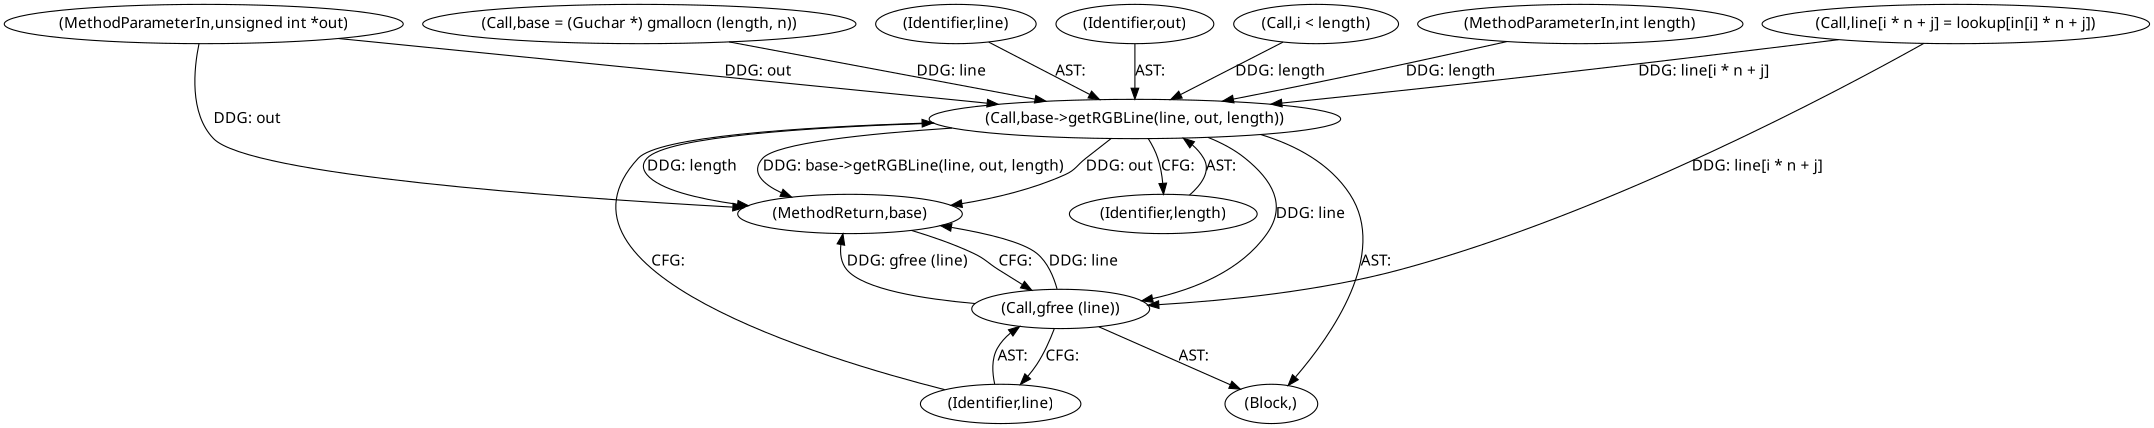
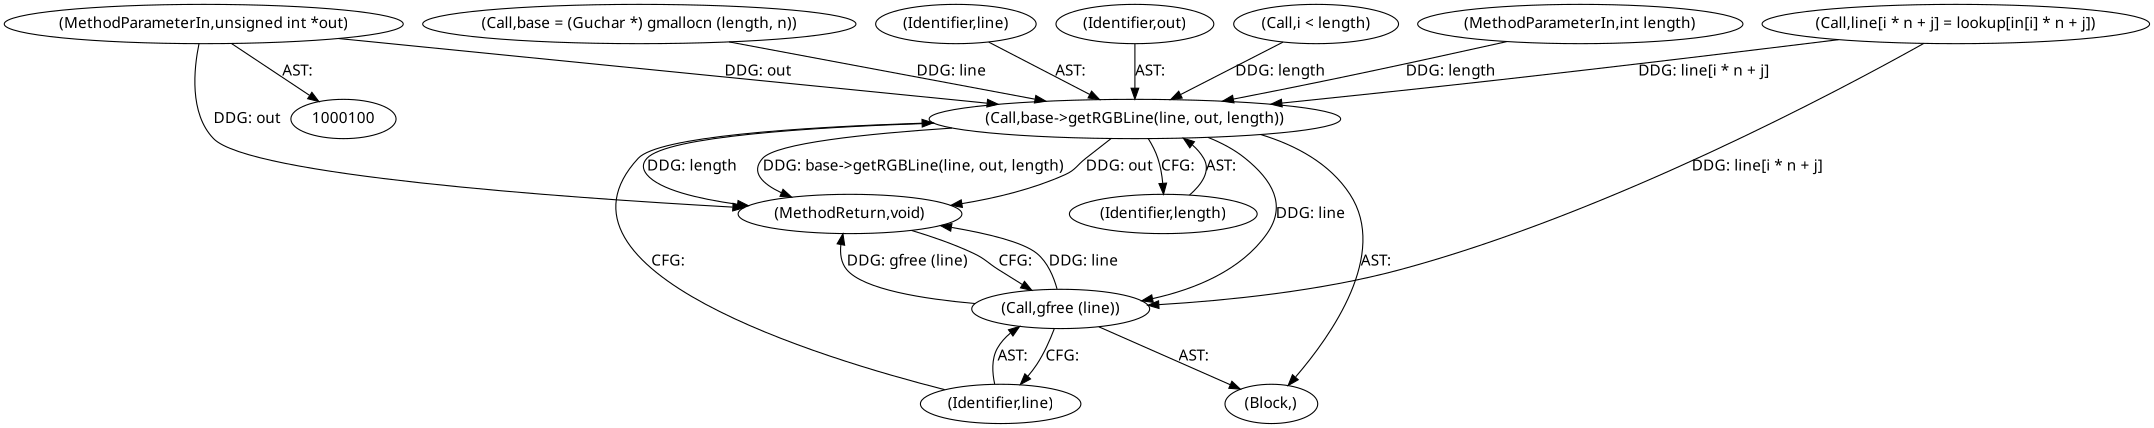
none -> (343, 119)
(850, 214) -> (850, 214)
